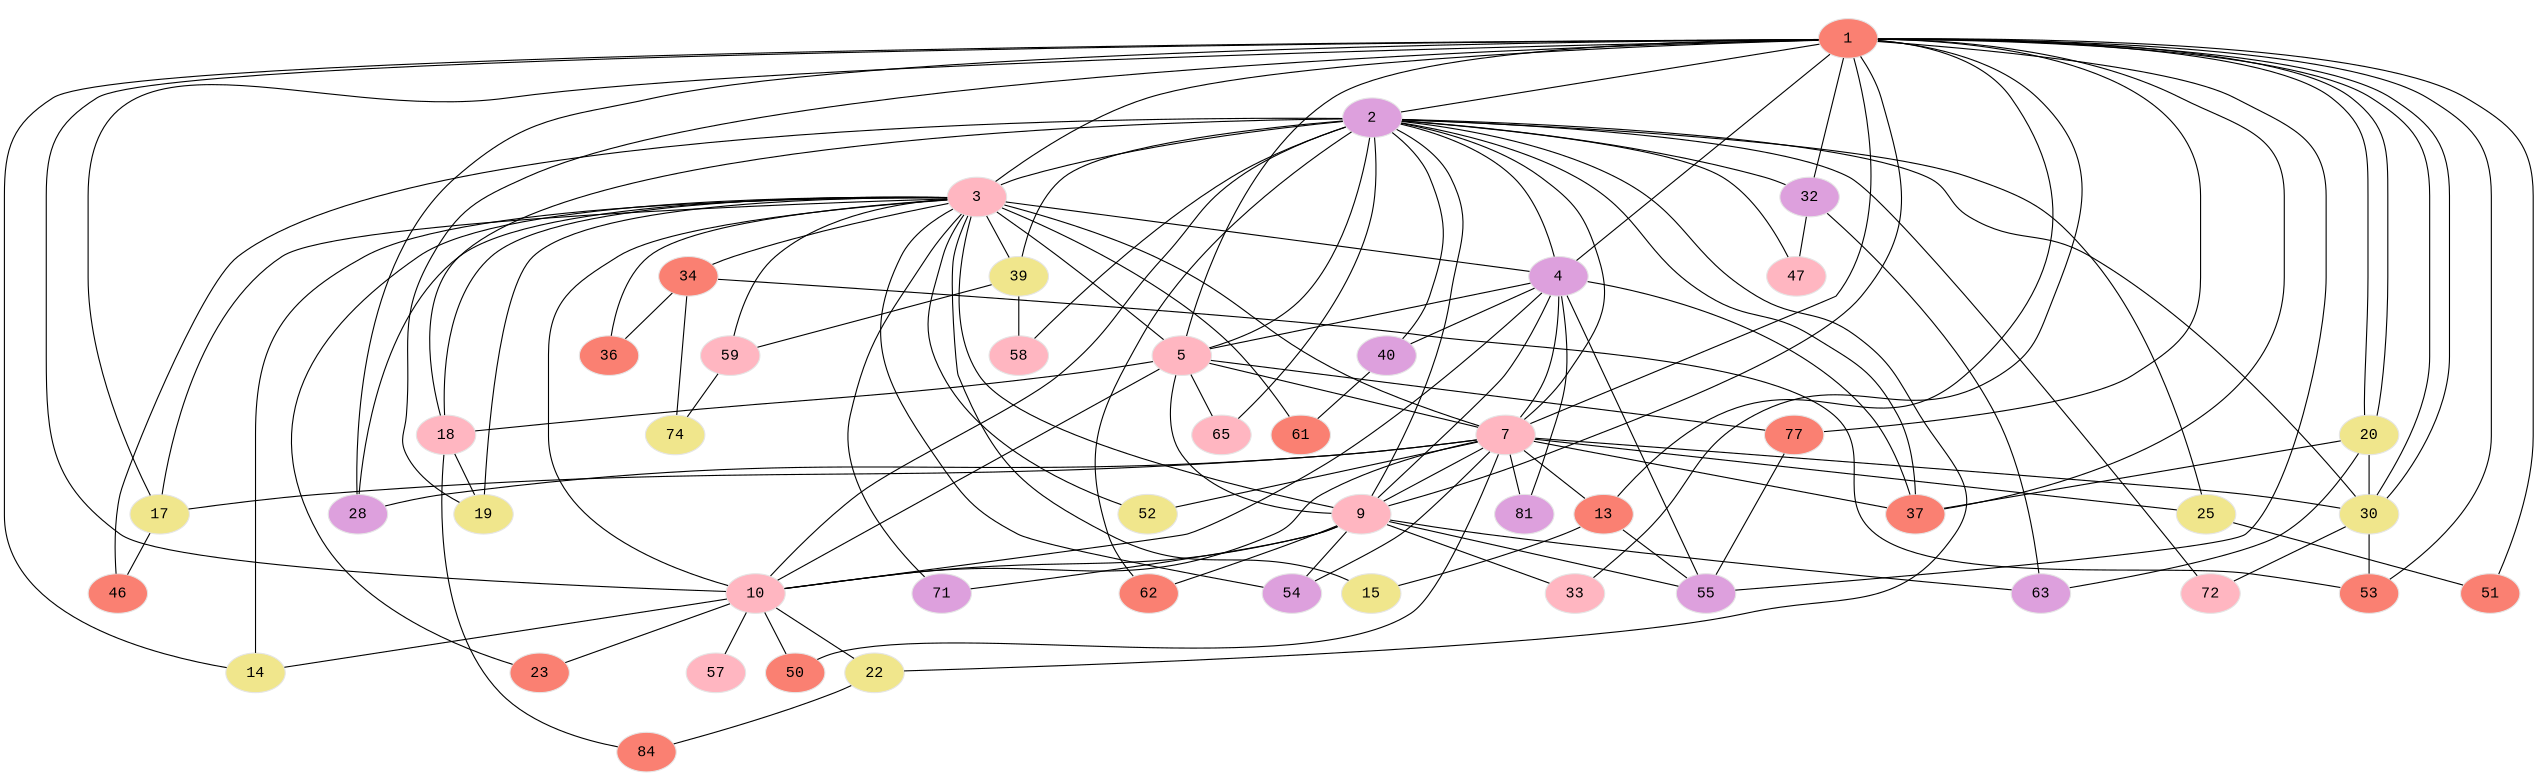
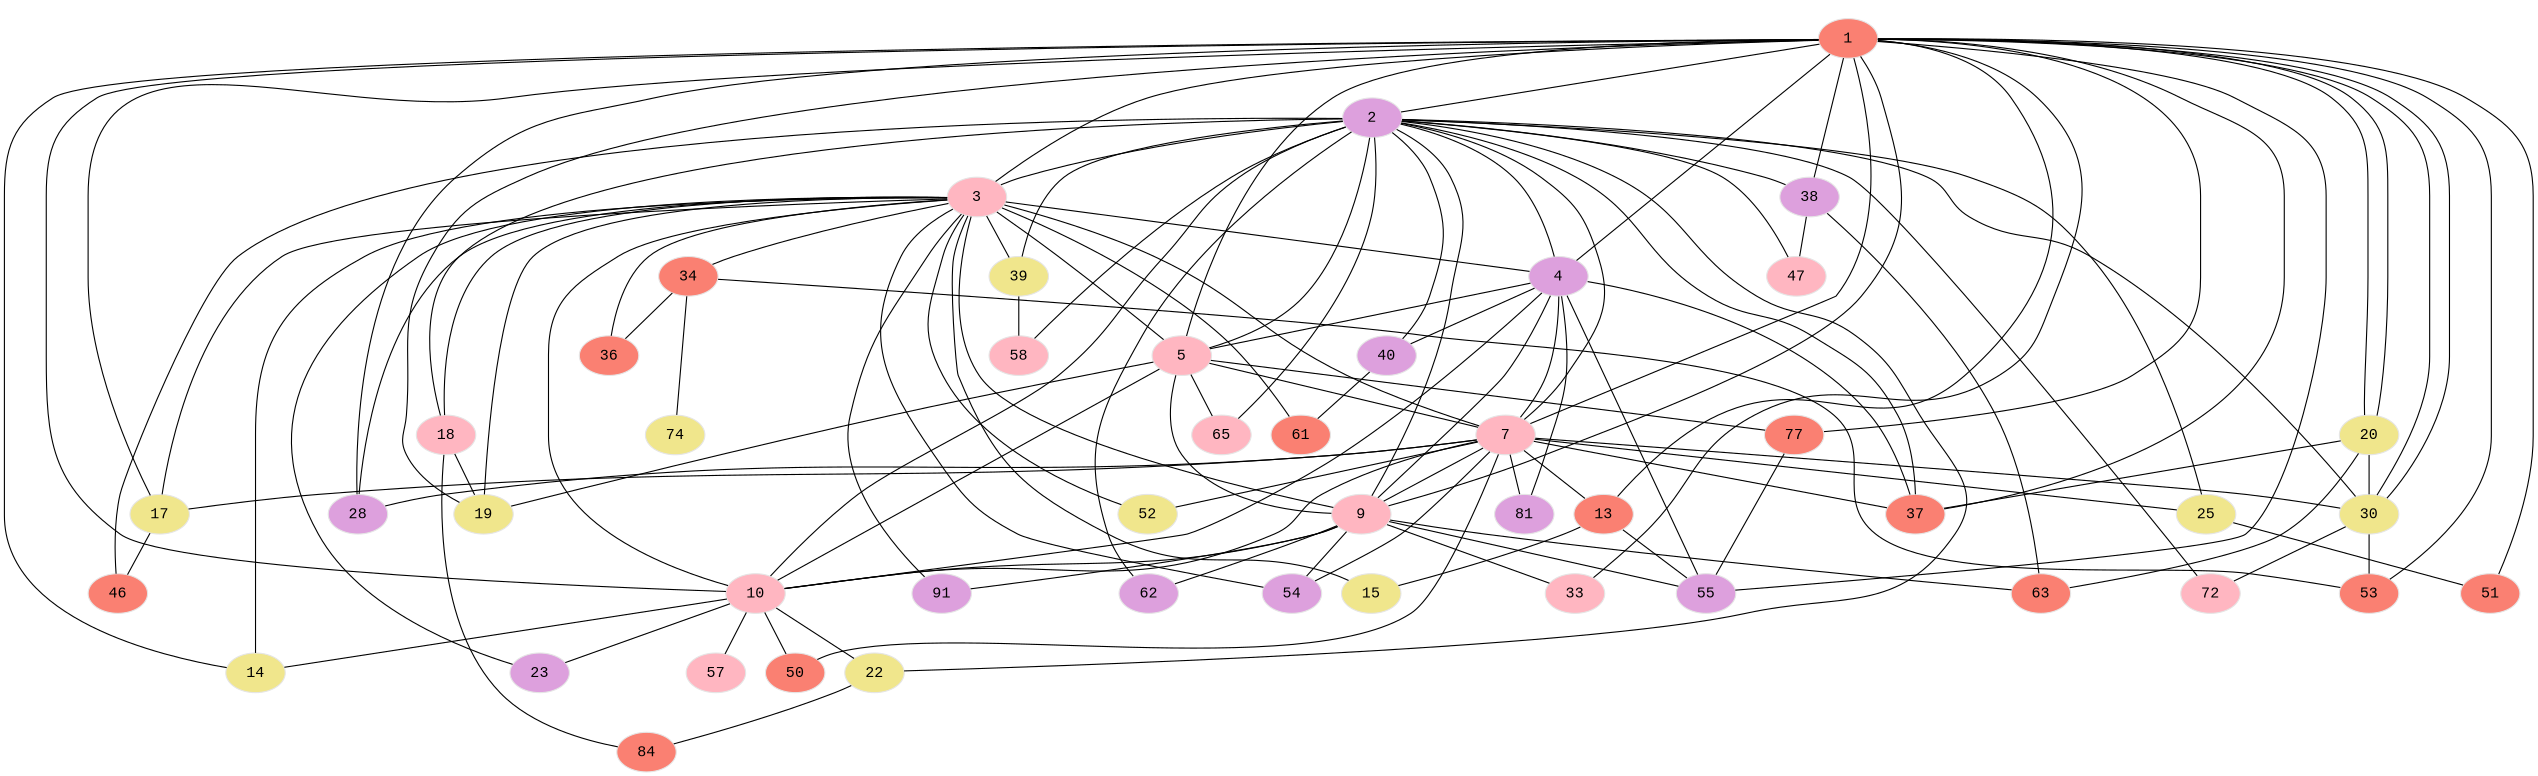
(1810, 197) -> (1810, 197)
(730, 356) -> none
(814, 400) -> (831, 429)
(942, 594) -> (942, 594)
(1149, 594) -> (1149, 594)
(2041, 594) -> (2041, 594)
(540, 673) -> (540, 673)
